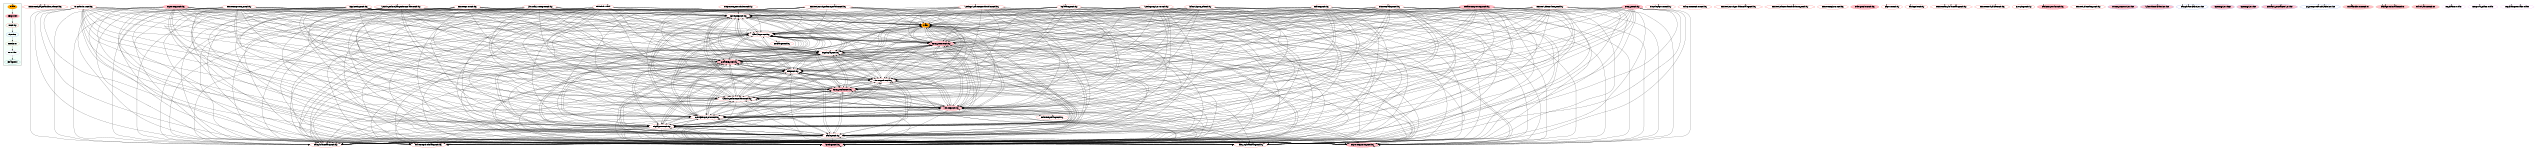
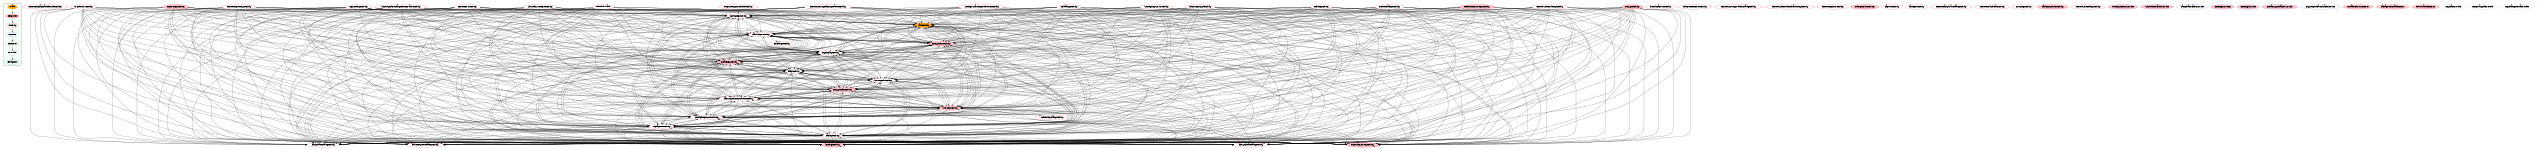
(925, 25) -> (923, 25)
